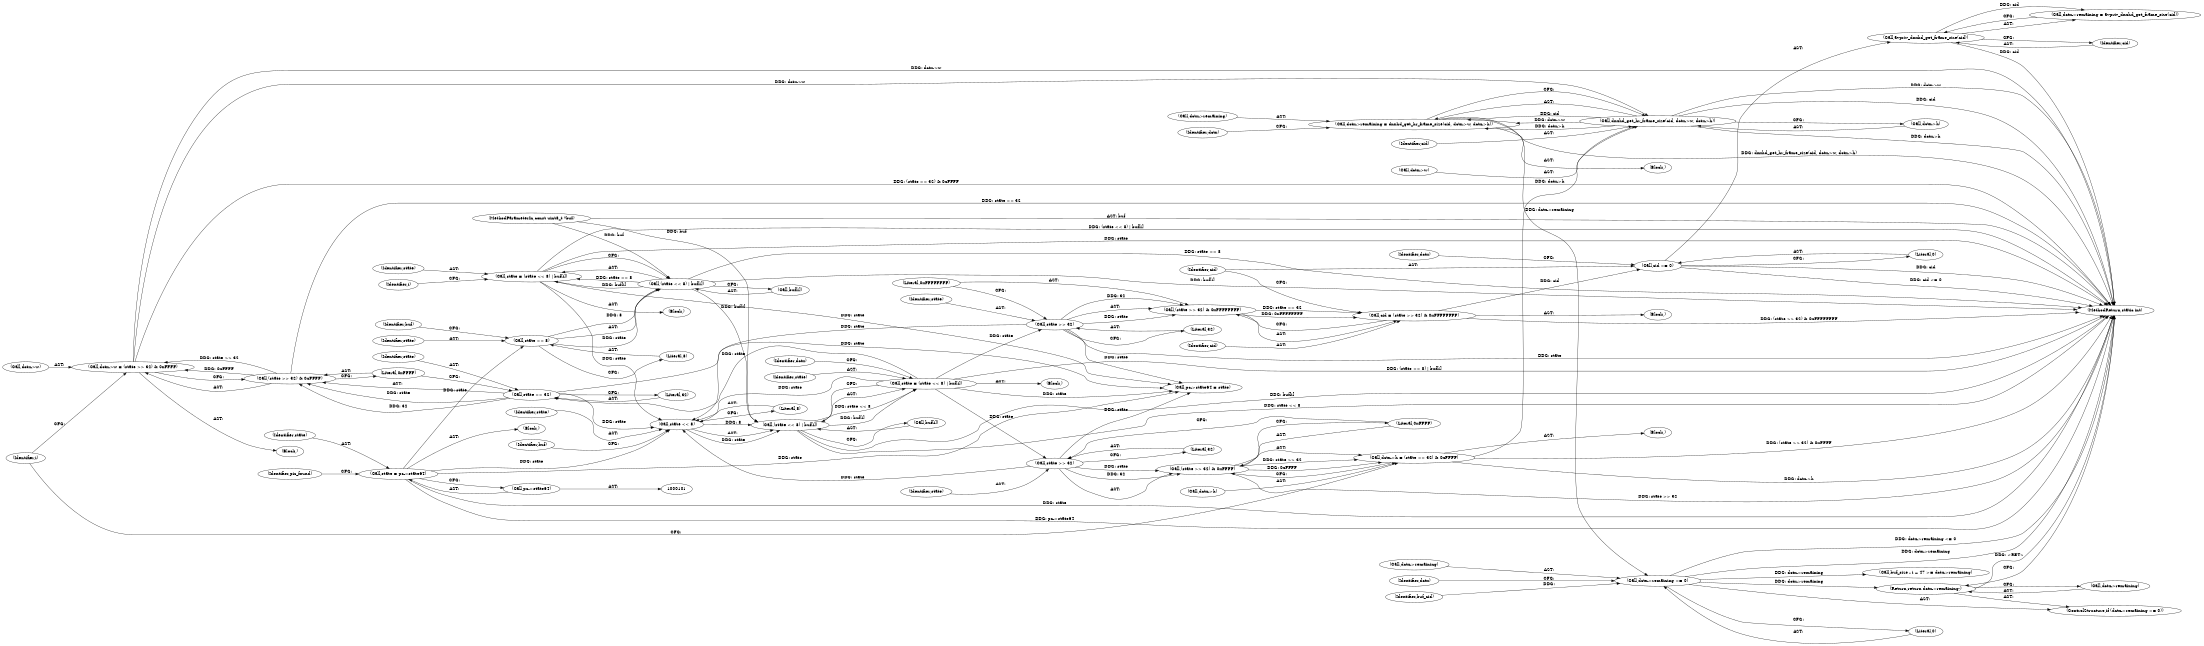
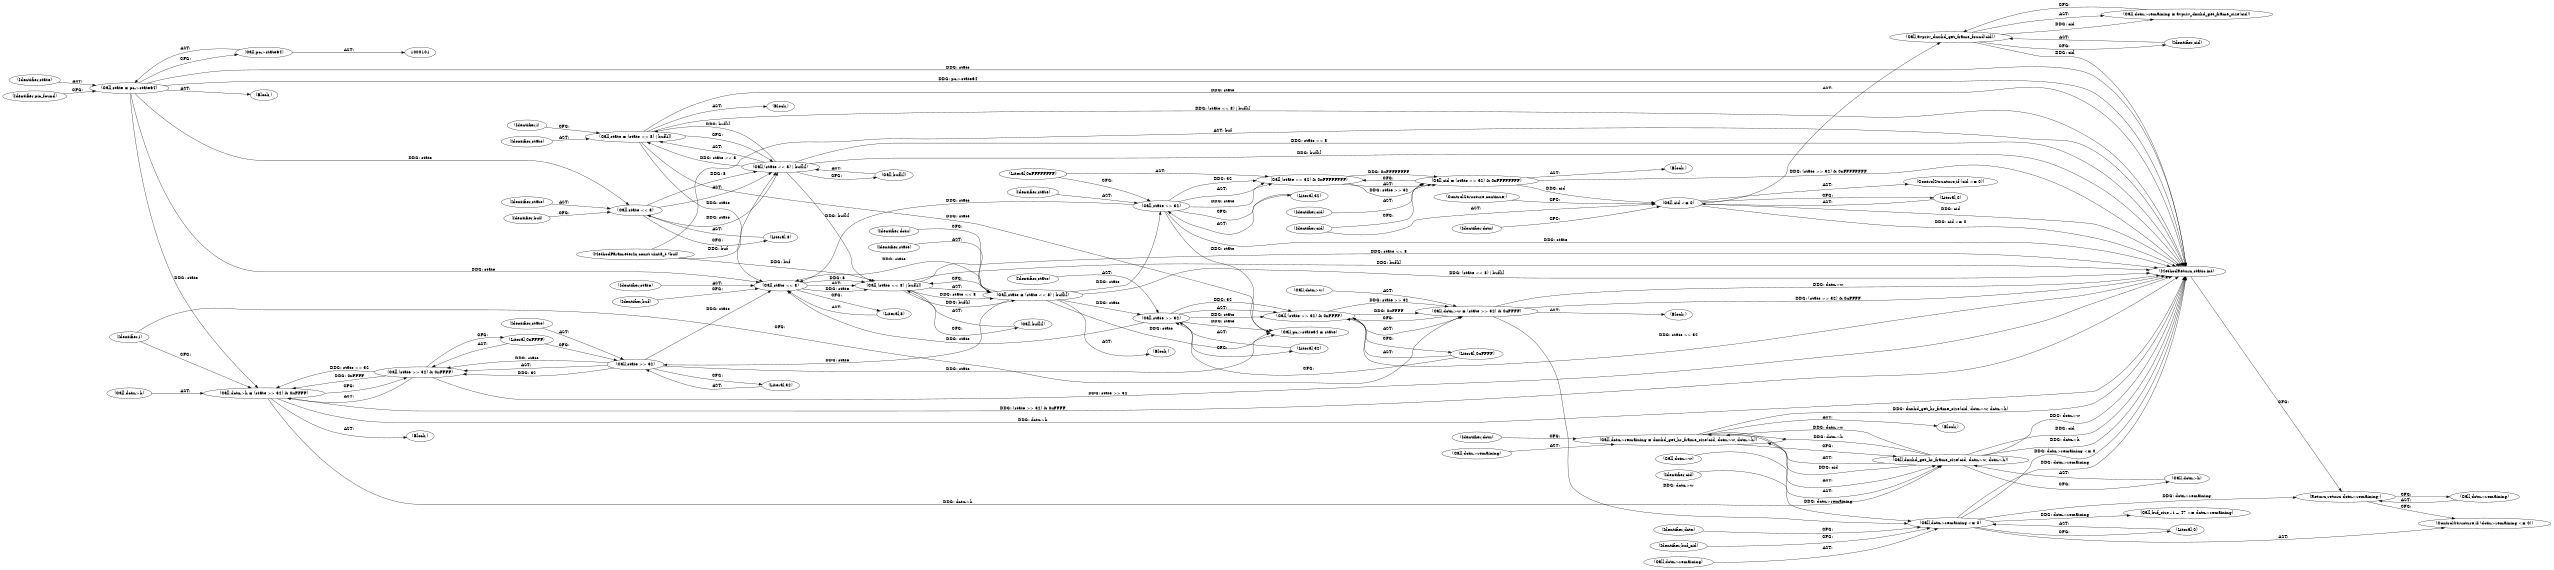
(1926, 38) -> (1951, 37)
(798, 84) -> (1635, 510)
none -> (1951, 182)
none -> (1477, 197)
(813, 461) -> (163, 253)
(2078, 477) -> none
(1550, 584) -> (1828, 537)
(2009, 597) -> (2407, 507)
